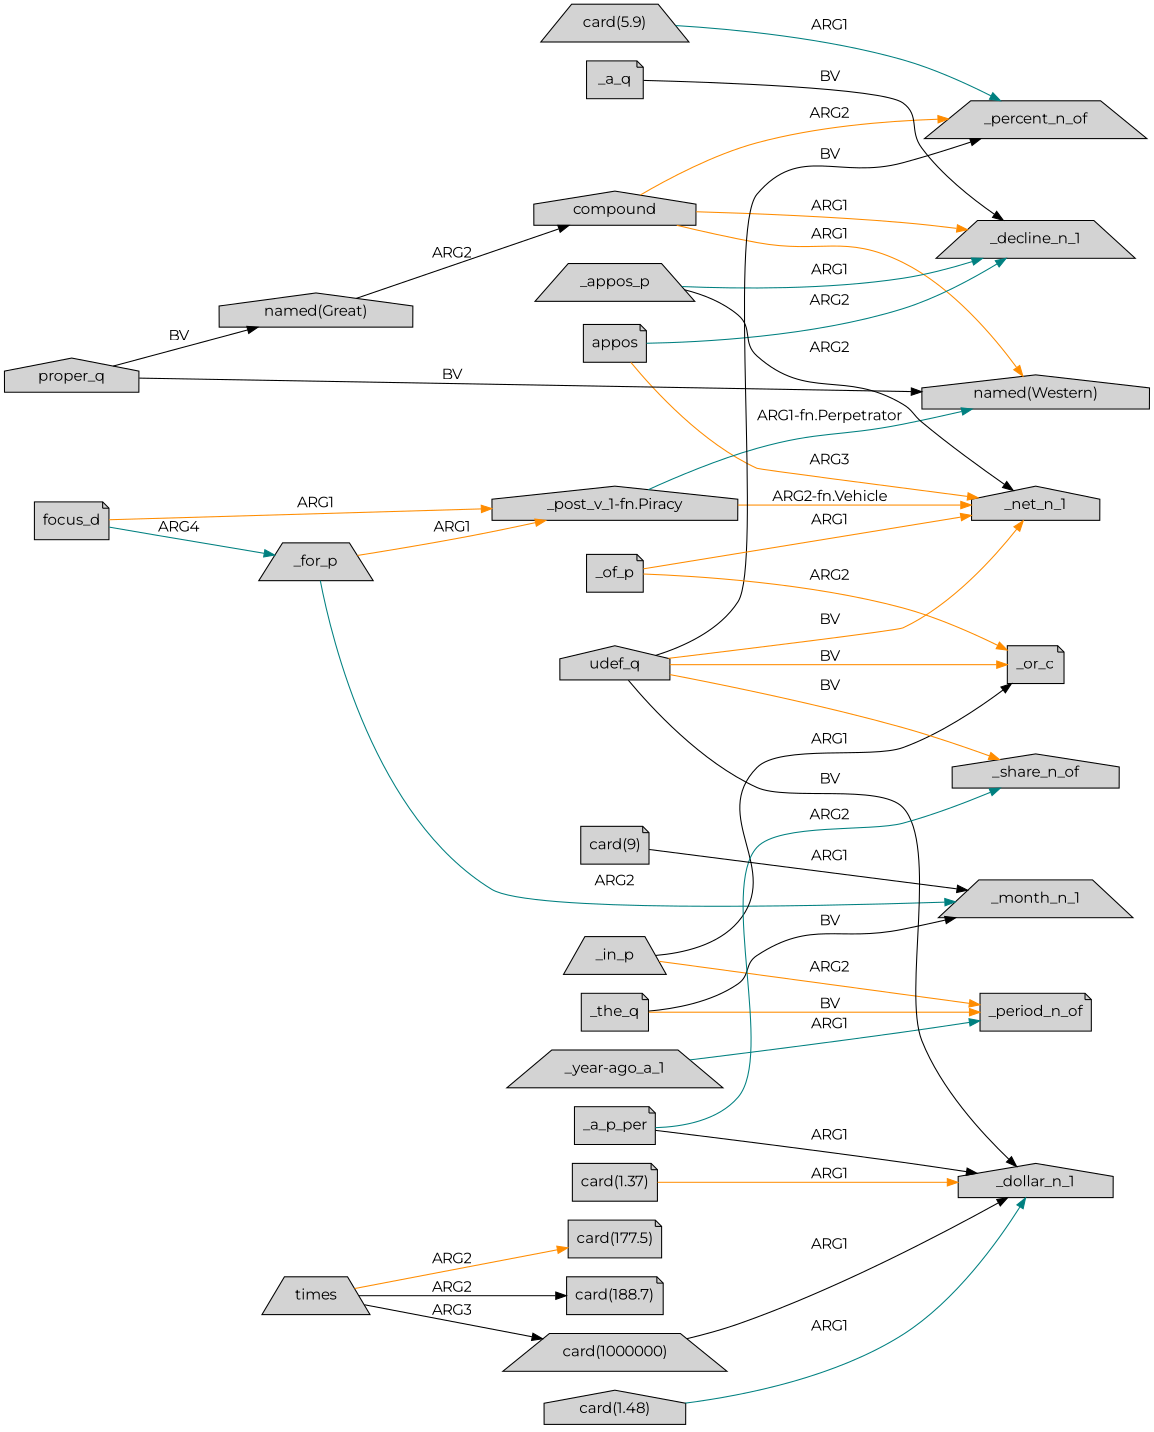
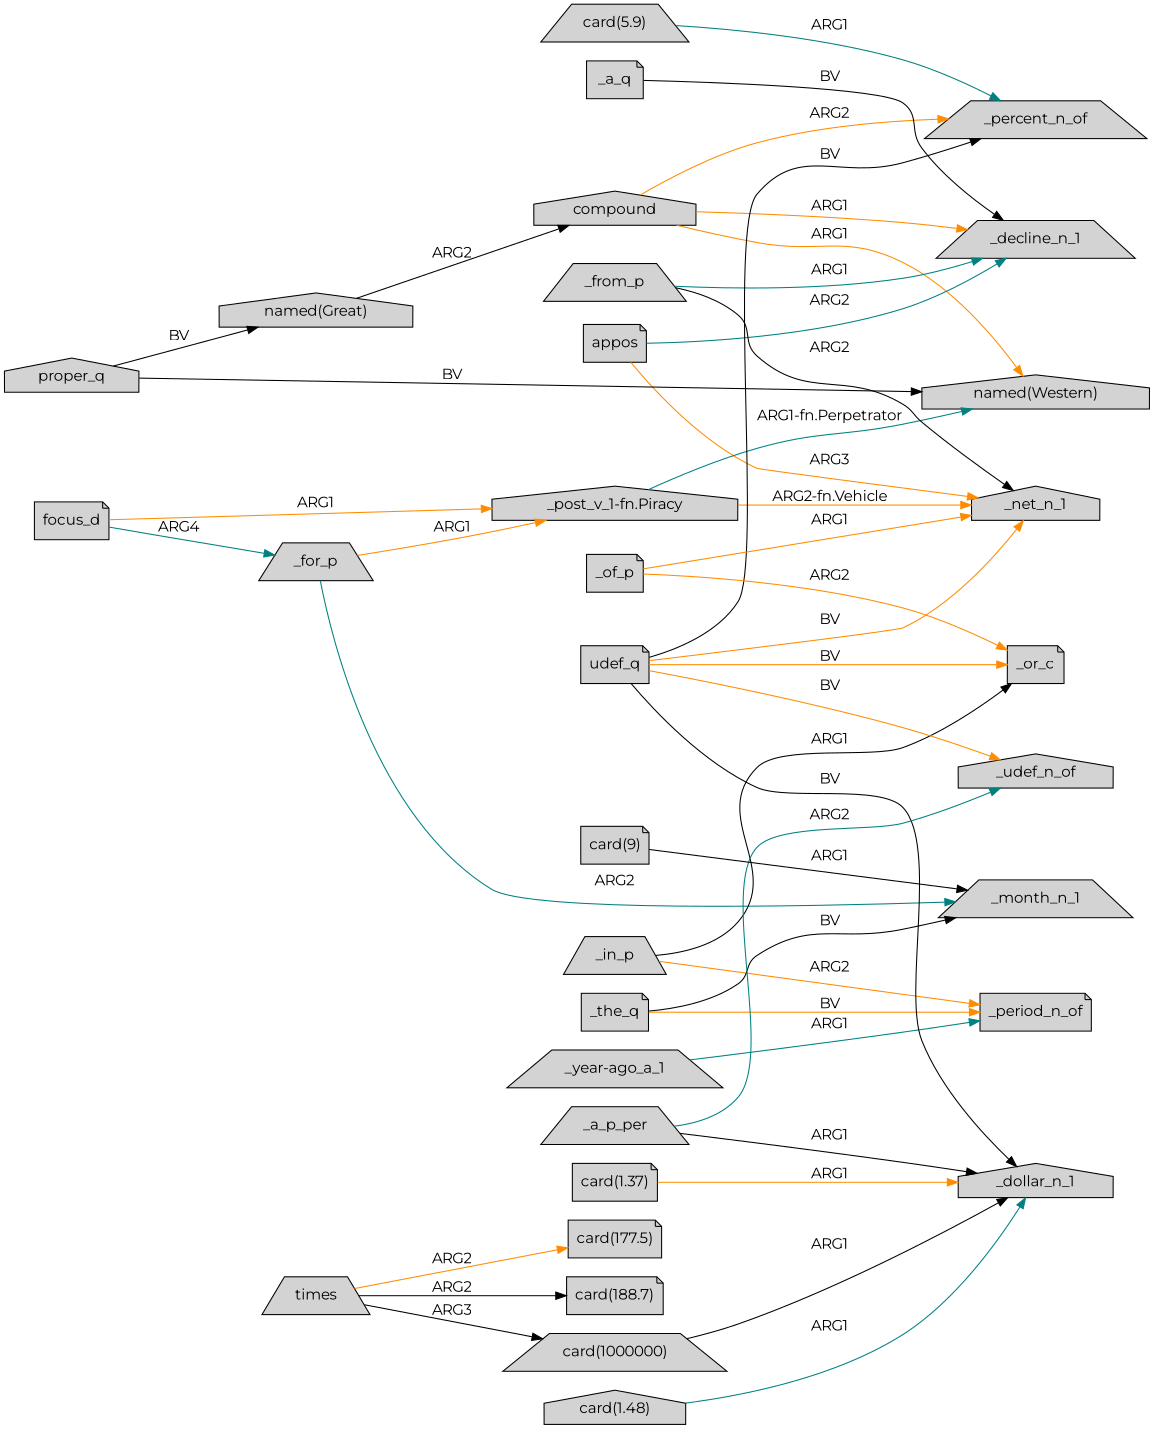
(615, 282) -> (615, 282)
(615, 665) -> (615, 665)
(1036, 773) -> (1036, 773)
(615, 1126) -> (615, 1126)
